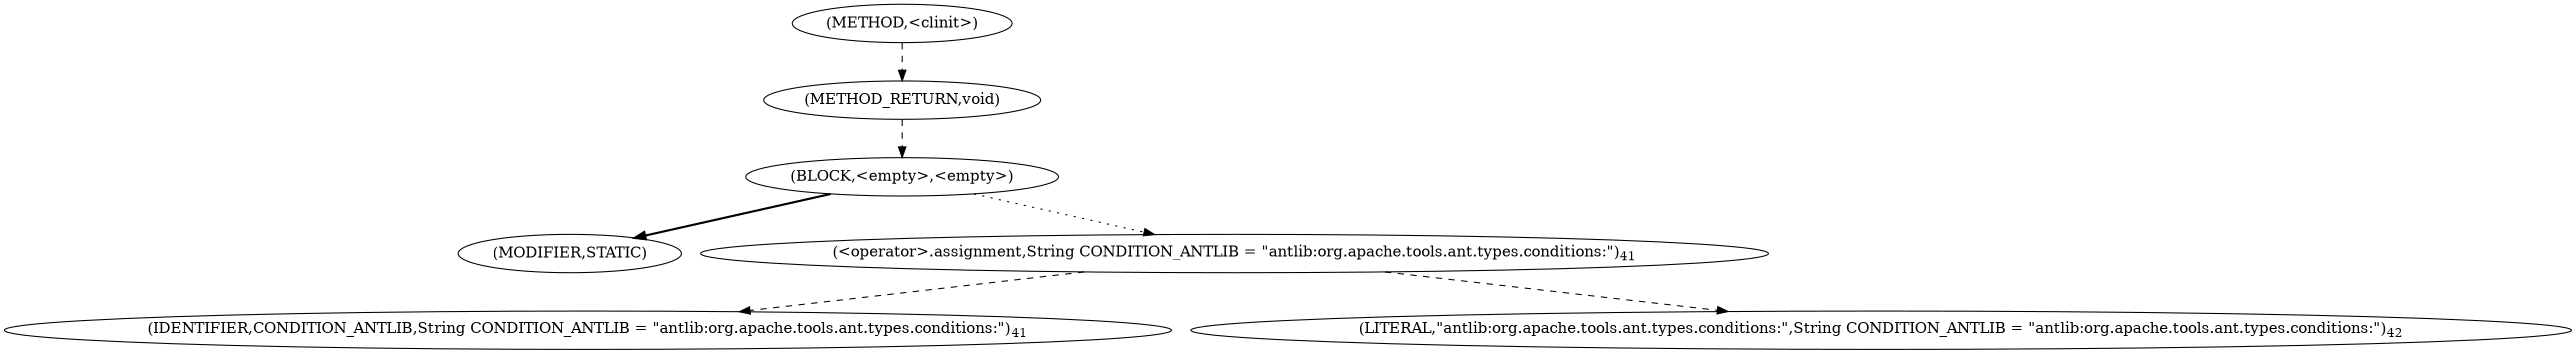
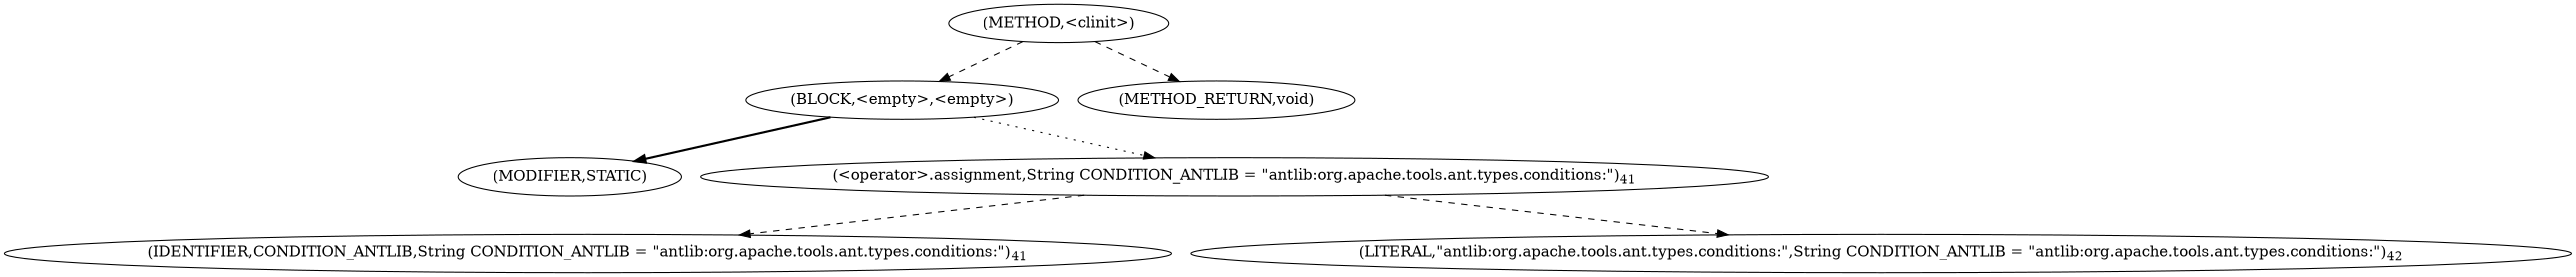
(902, 133) -> (986, 59)
